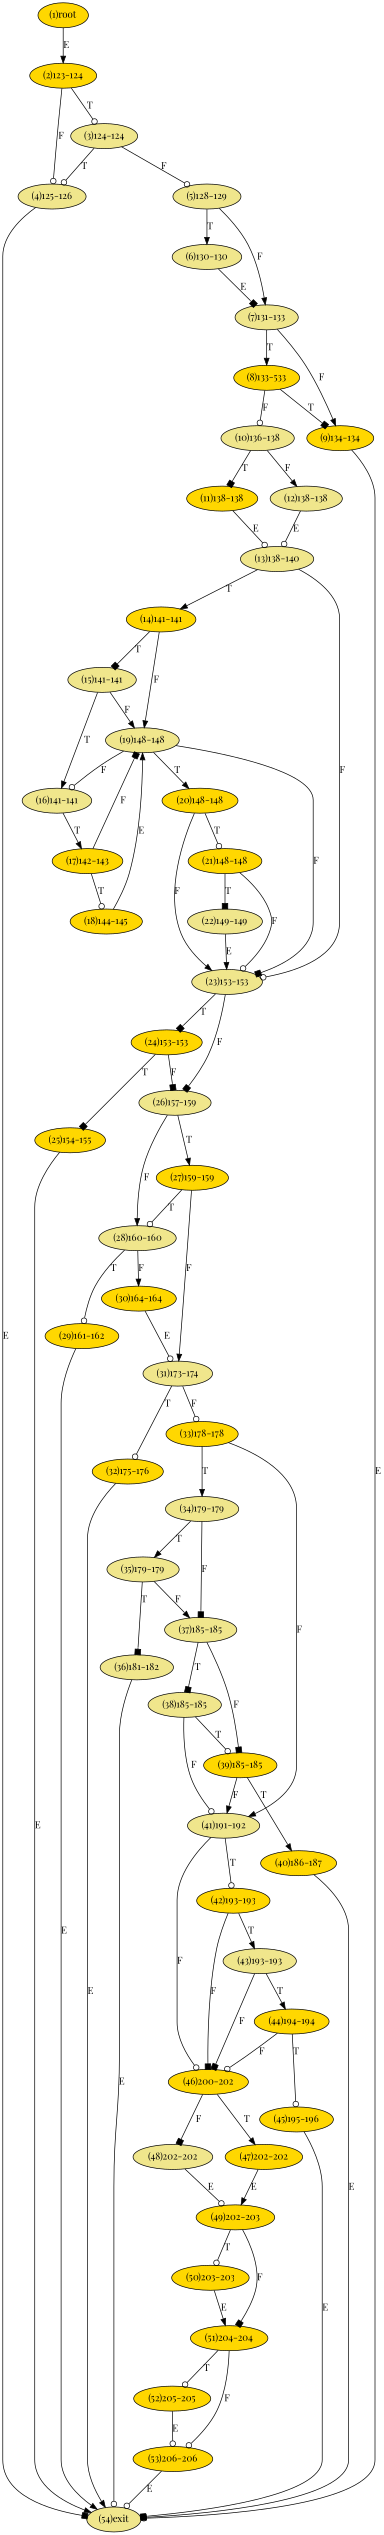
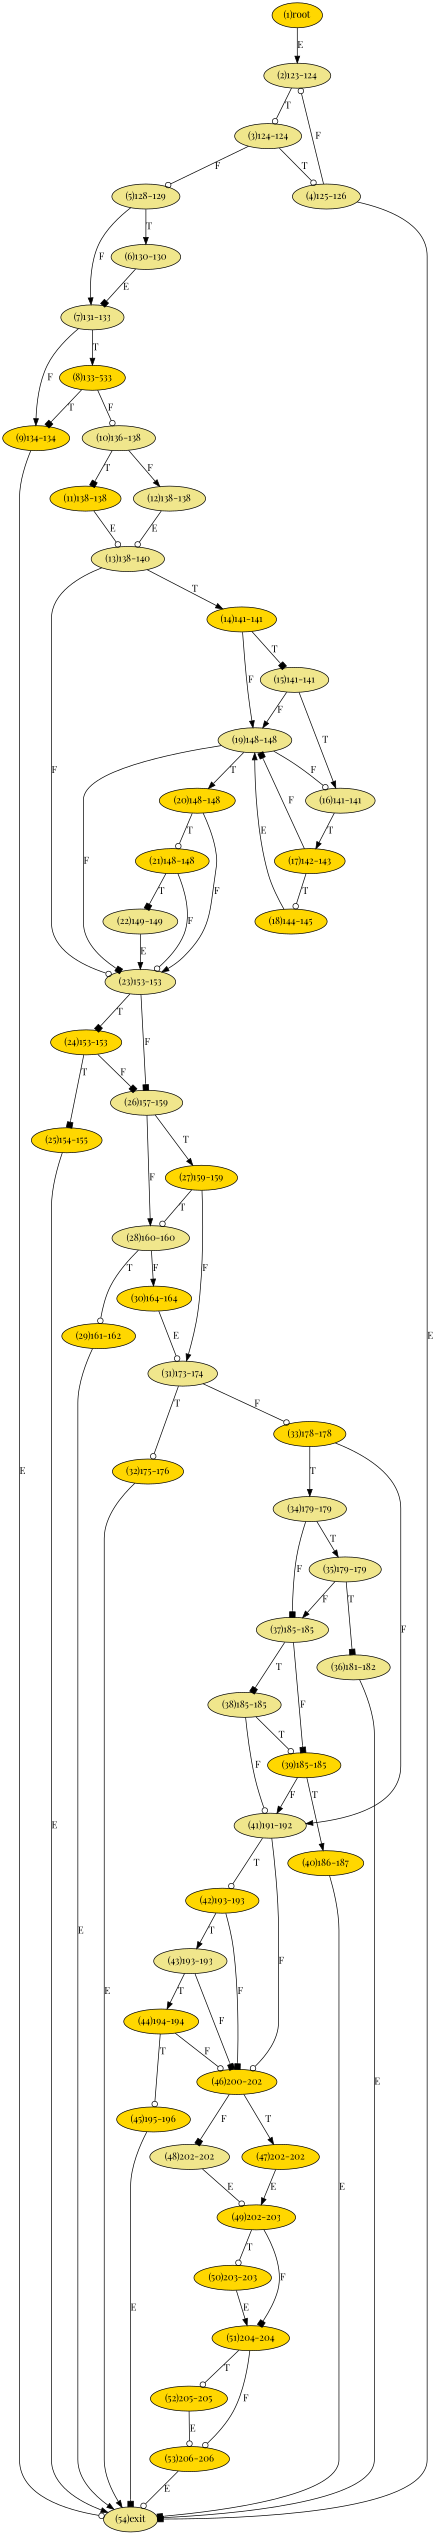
(63, 76) -> (297, 76)
(57, 133) -> (313, 139)
